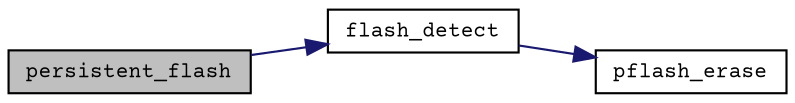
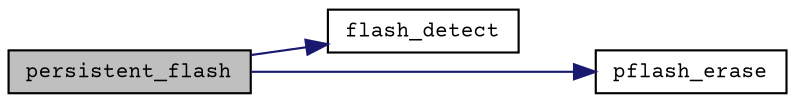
(547, 50) -> (412, 72)
